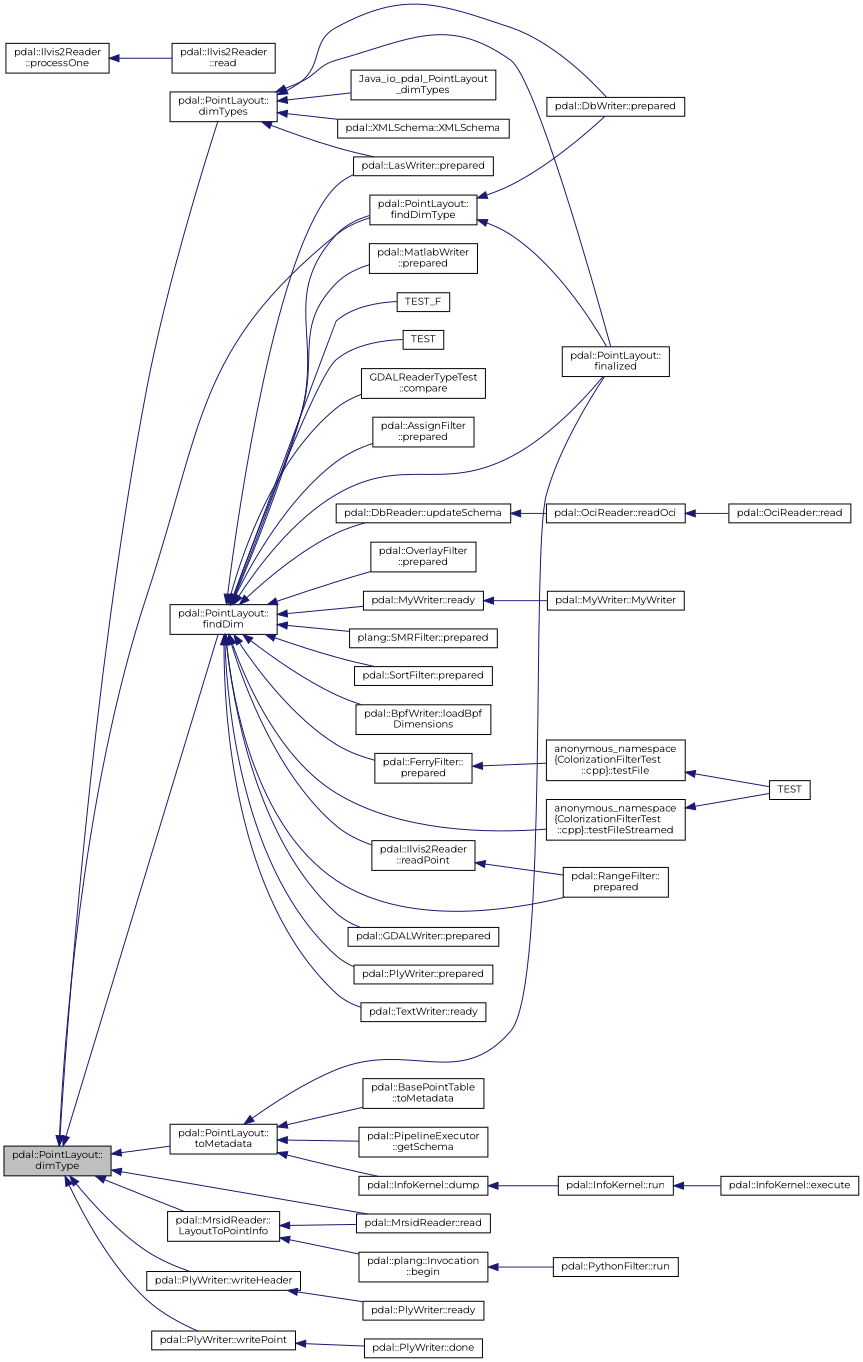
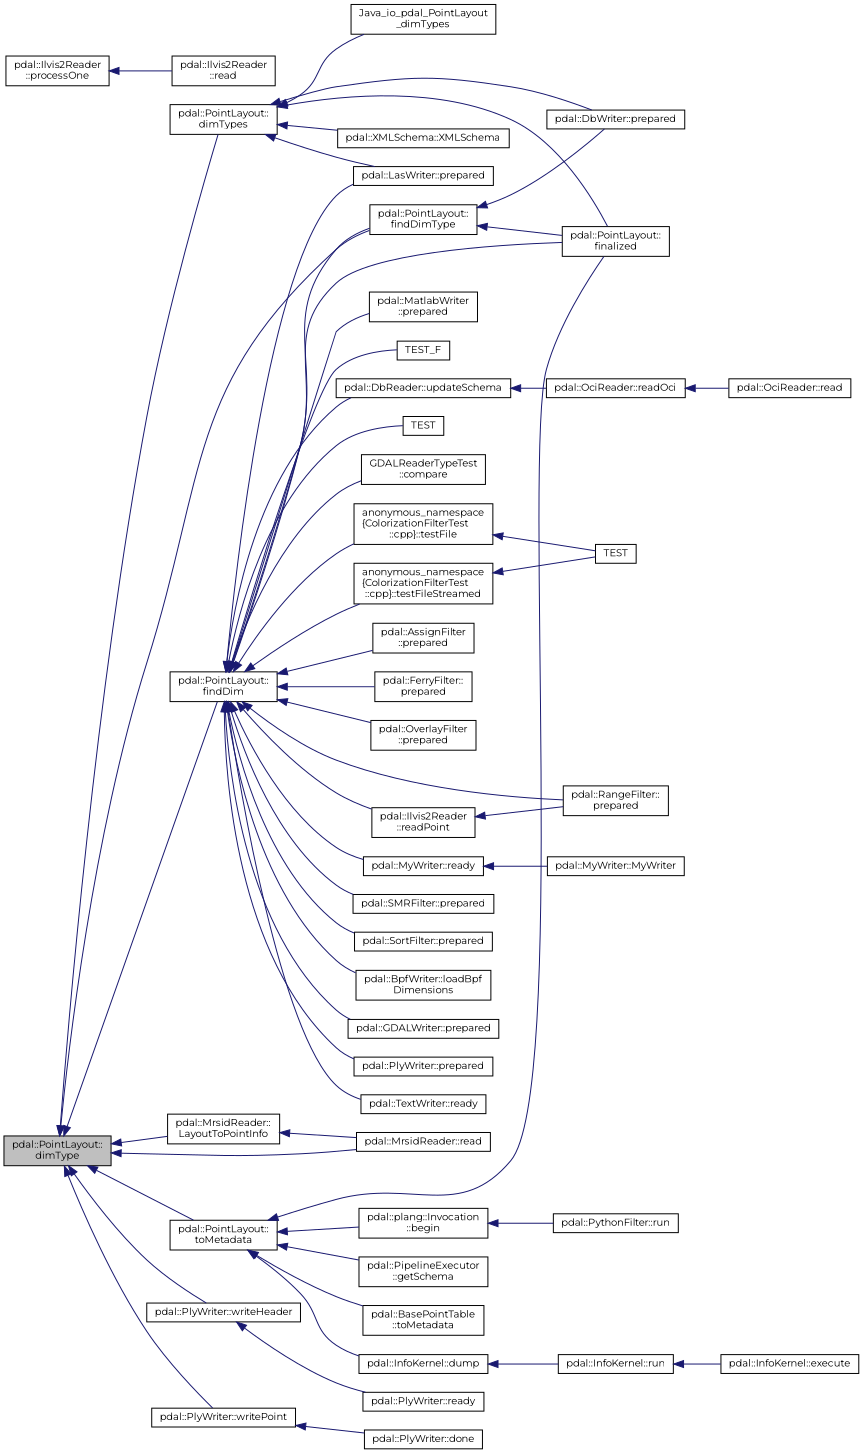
(423, 638) -> (423, 904)
(514, 764) -> (289, 596)
(324, 1247) -> (323, 1229)
